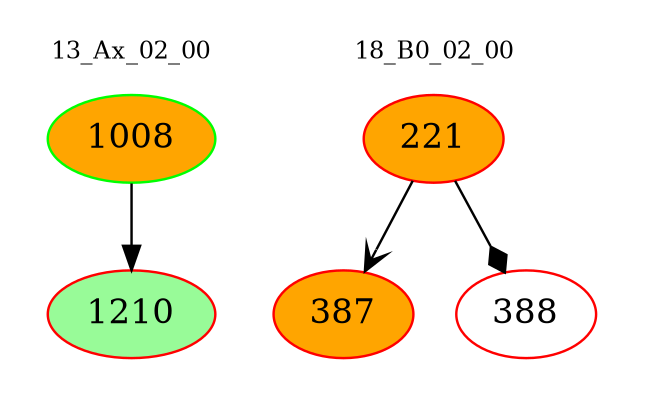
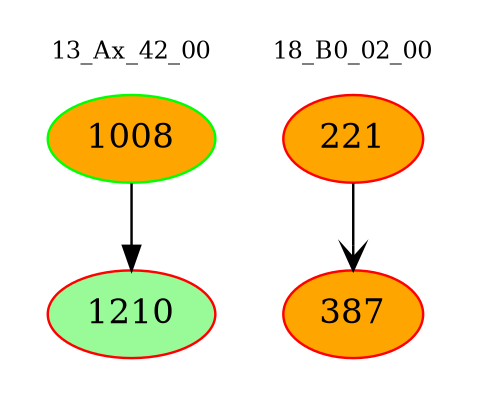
(132, 52) -> (132, 52)
(526, 314) -> none
